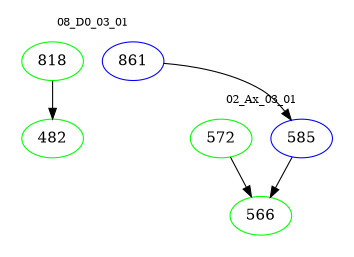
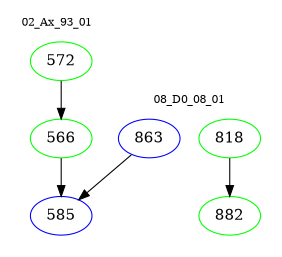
(93, 23) -> (189, 100)
(133, 61) -> (149, 138)
(261, 100) -> (57, 23)
(53, 138) -> (230, 216)
(284, 172) -> (61, 172)
